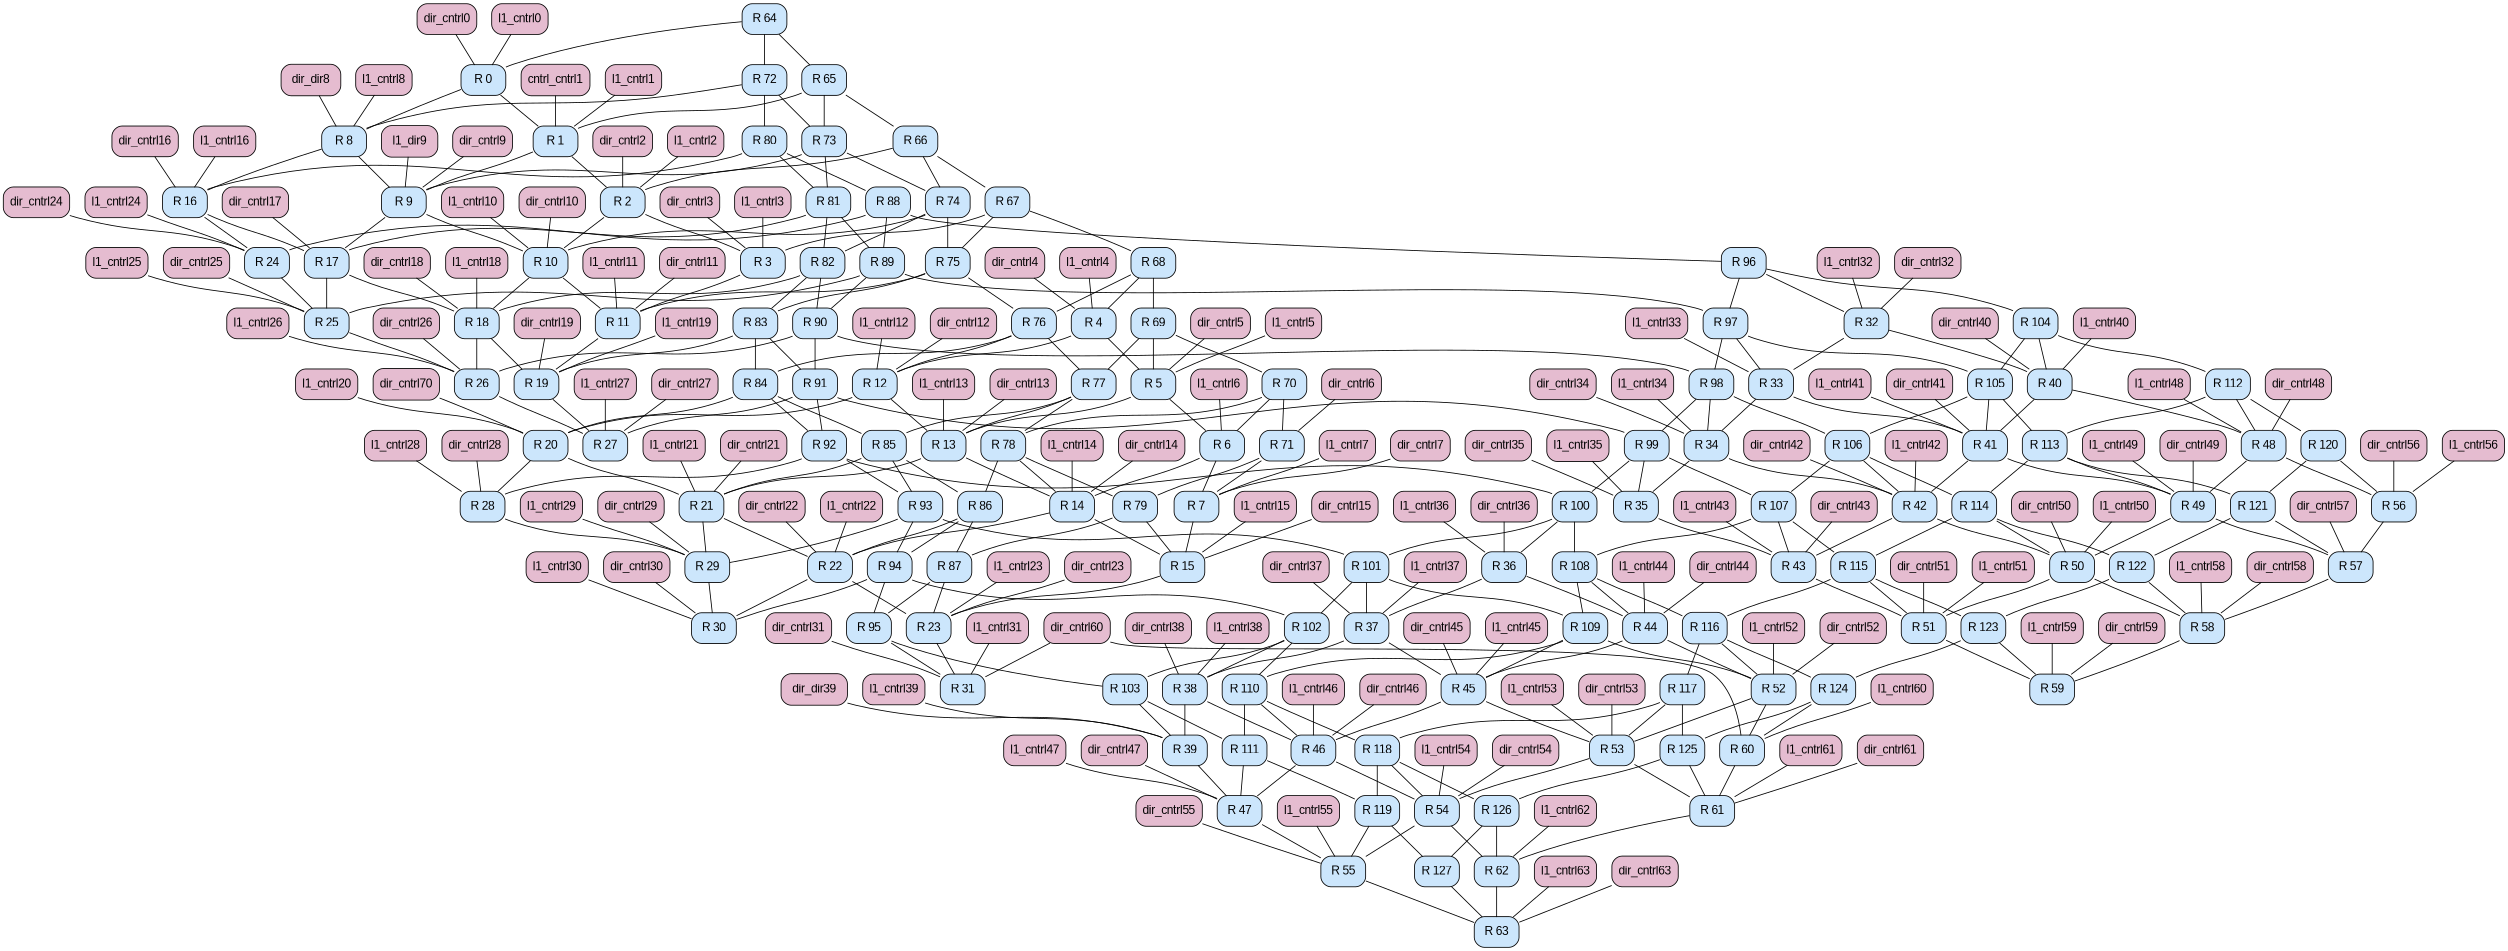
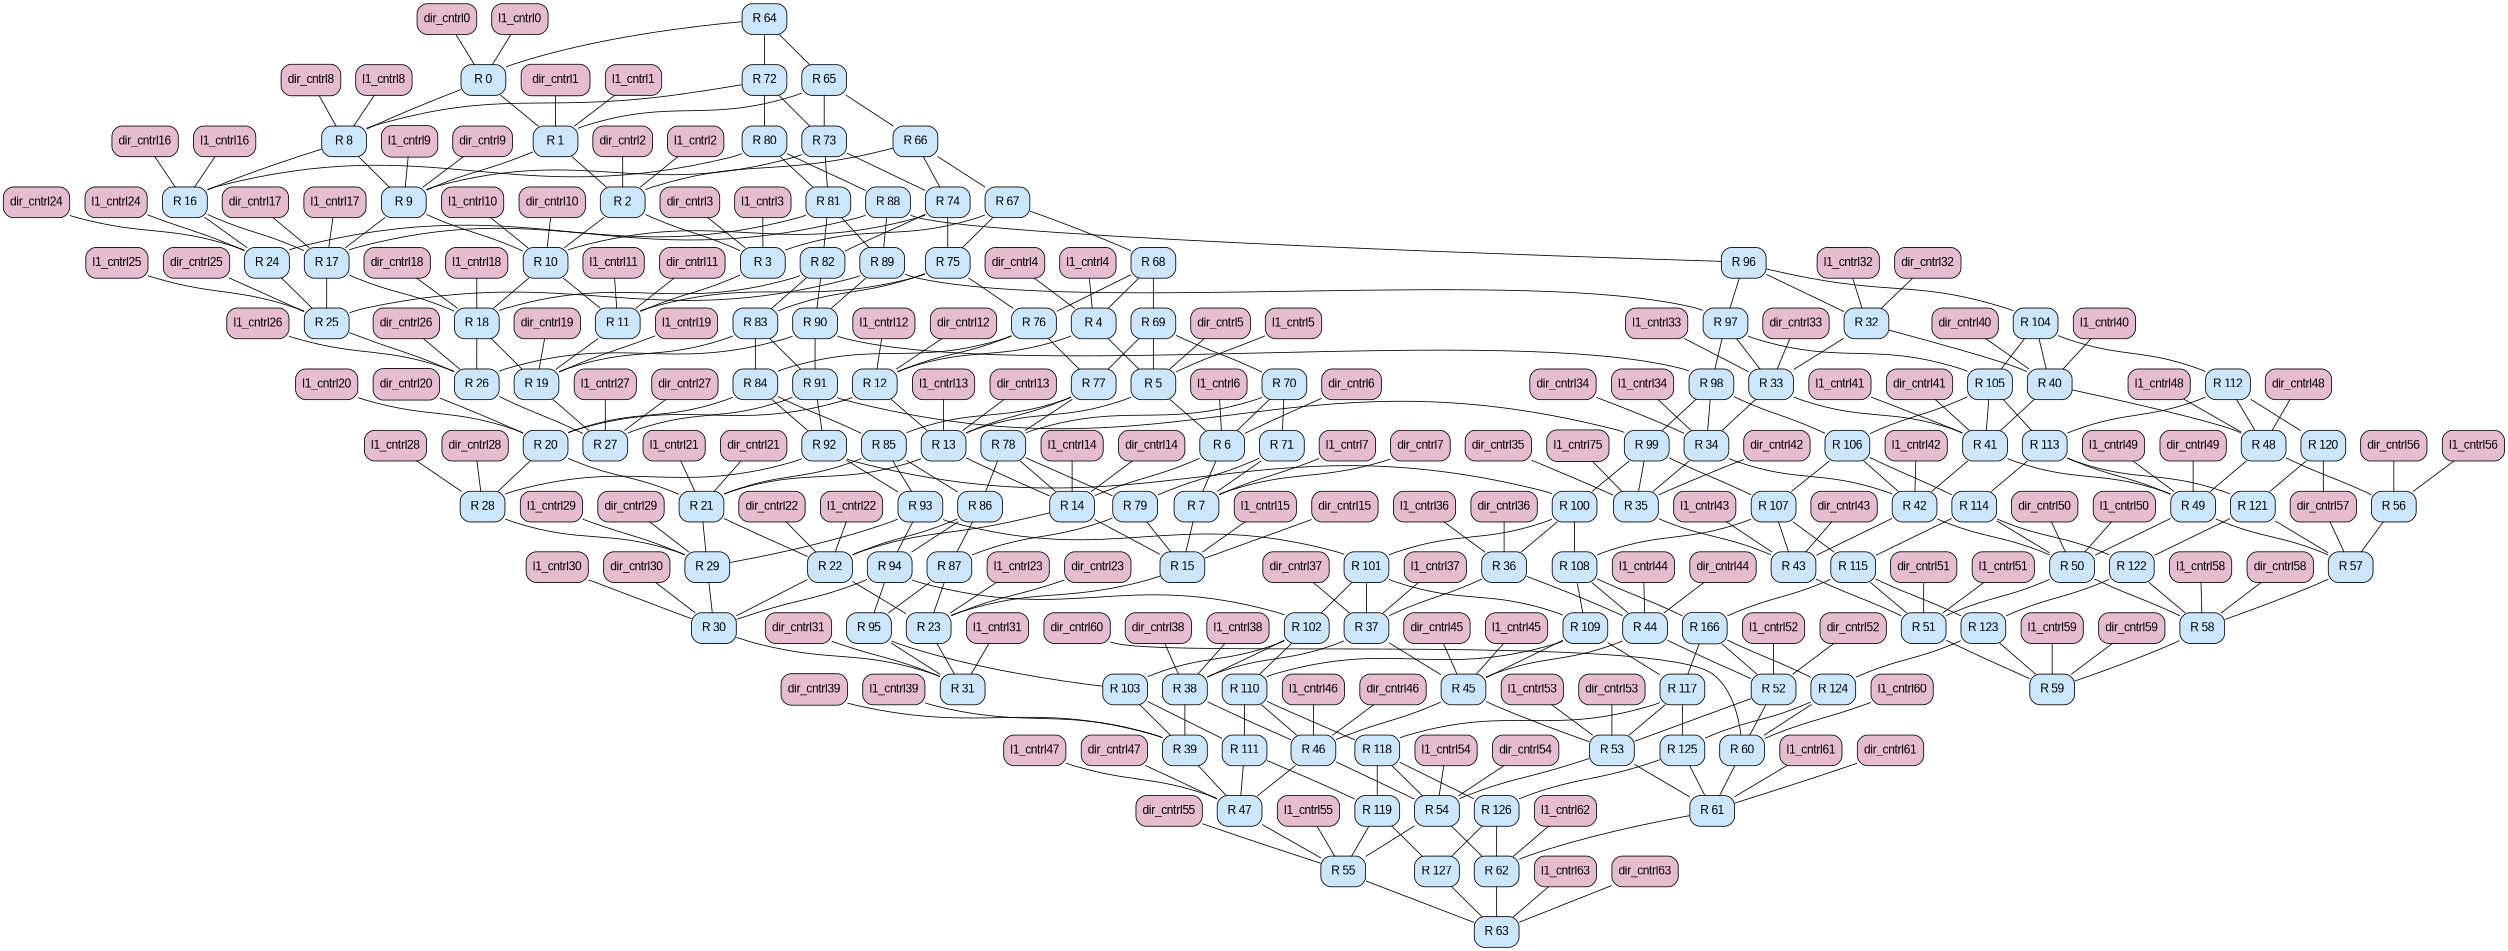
(311, 80) -> (311, 80)
(556, 80) -> (556, 80)
(410, 141) -> (410, 141)
none -> (335, 202)
none -> (1796, 323)
(406, 384) -> (406, 384)
(1317, 415) -> (1277, 418)
(1578, 446) -> (1578, 446)
(2359, 476) -> (2323, 480)
(1851, 477) -> (1699, 478)
(1705, 628) -> (1705, 628)
(1018, 660) -> (838, 656)
(1698, 663) -> (1642, 663)
(814, 689) -> (814, 689)
